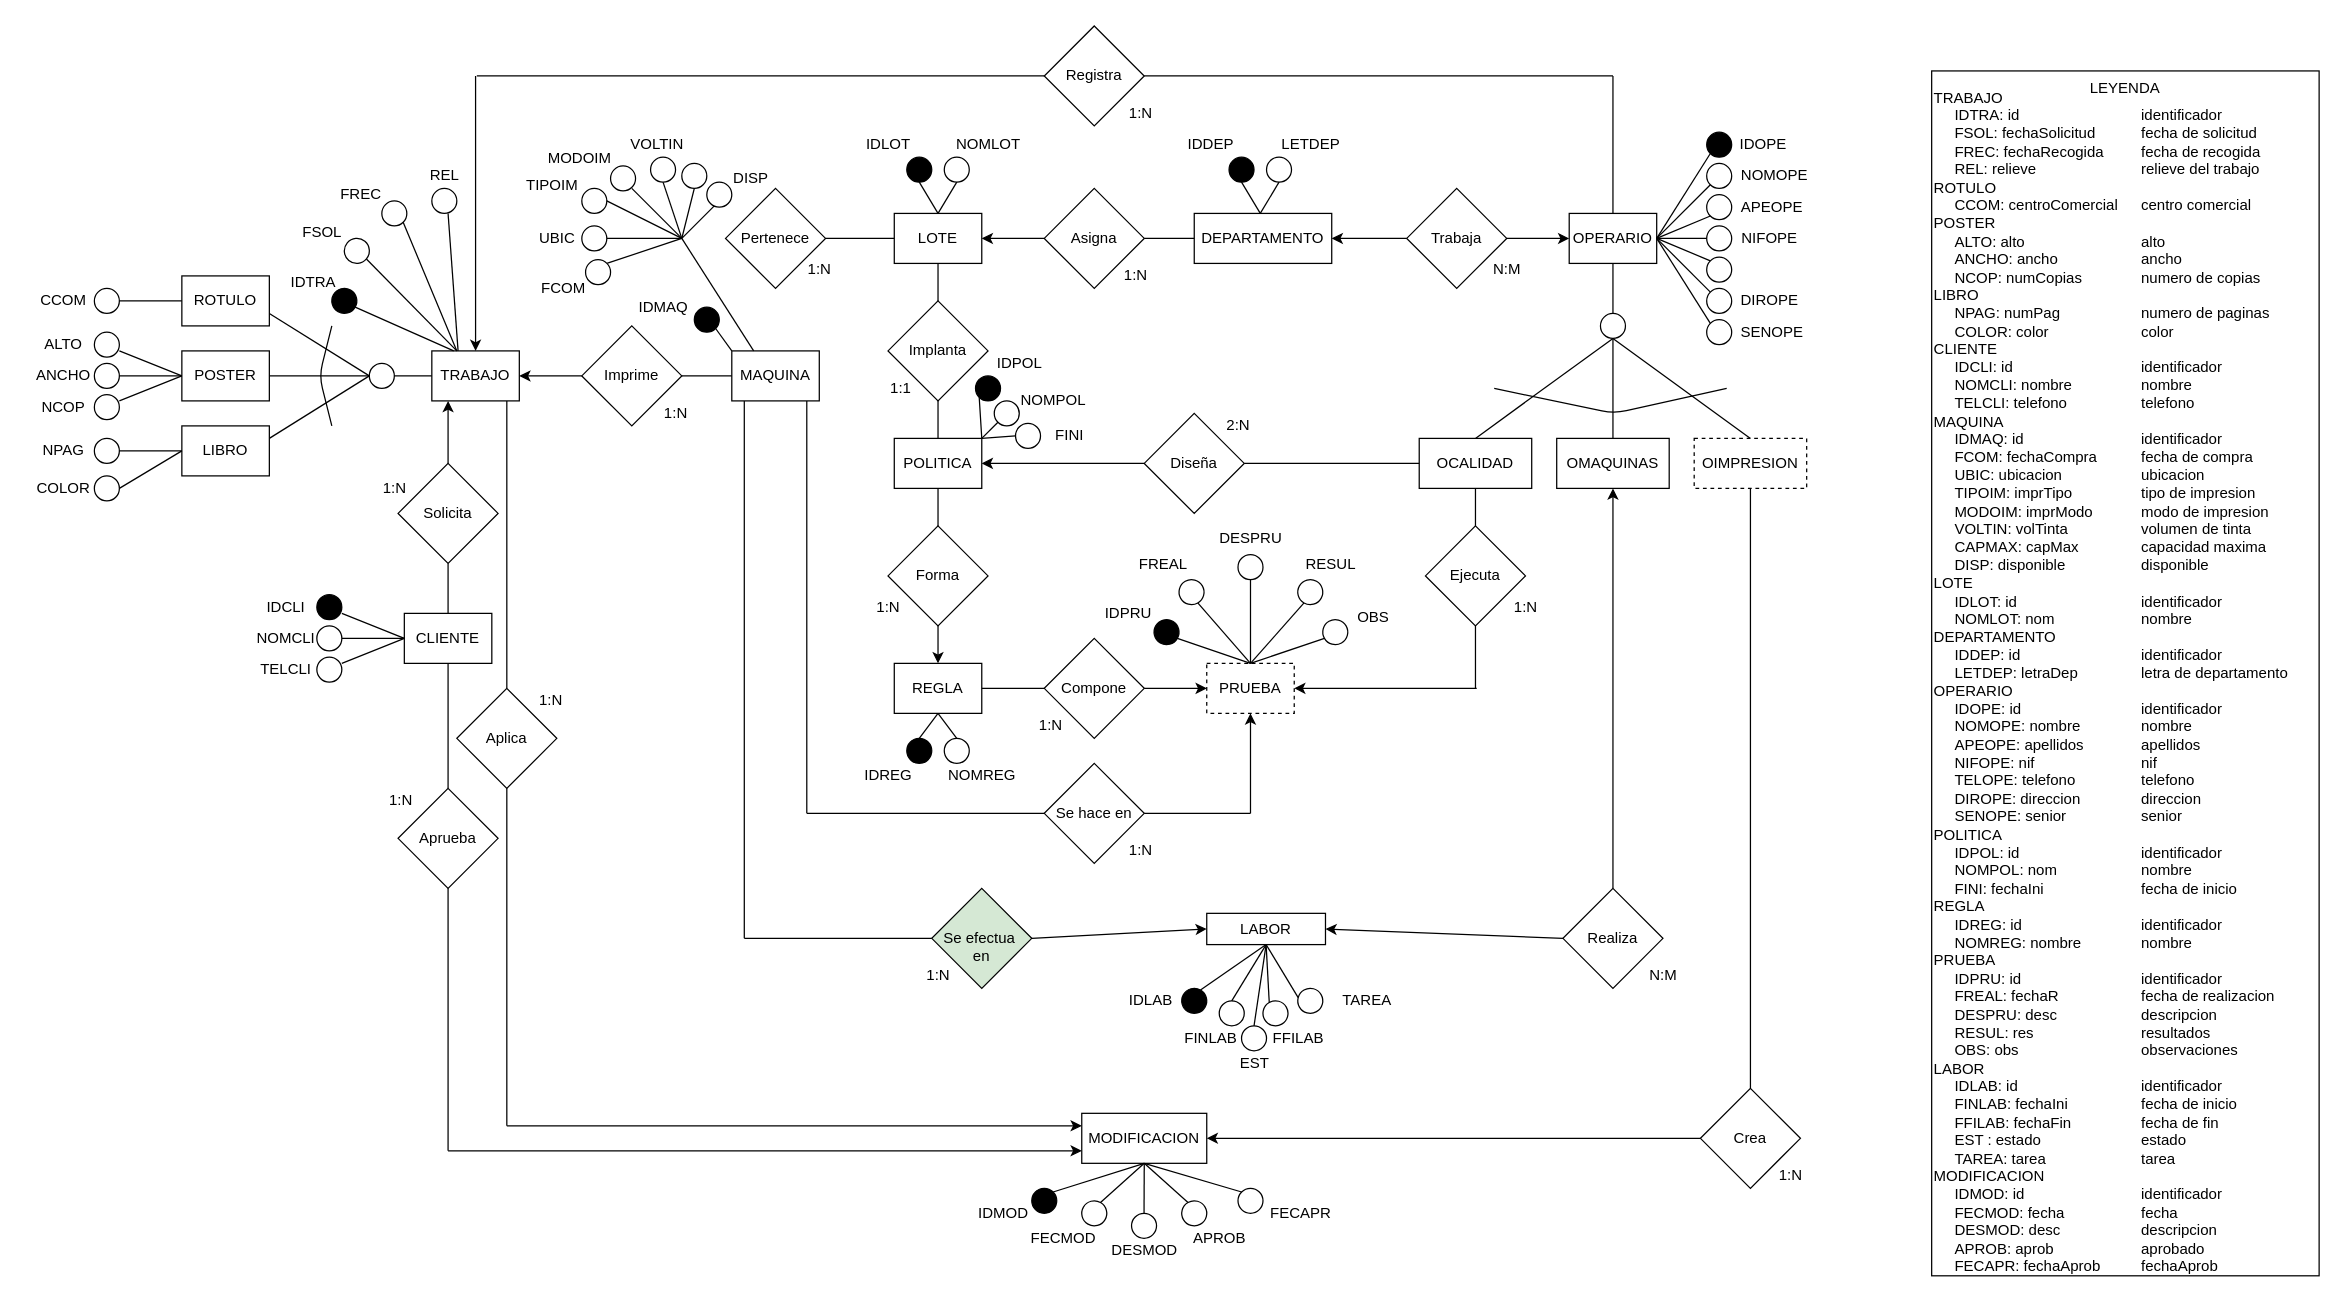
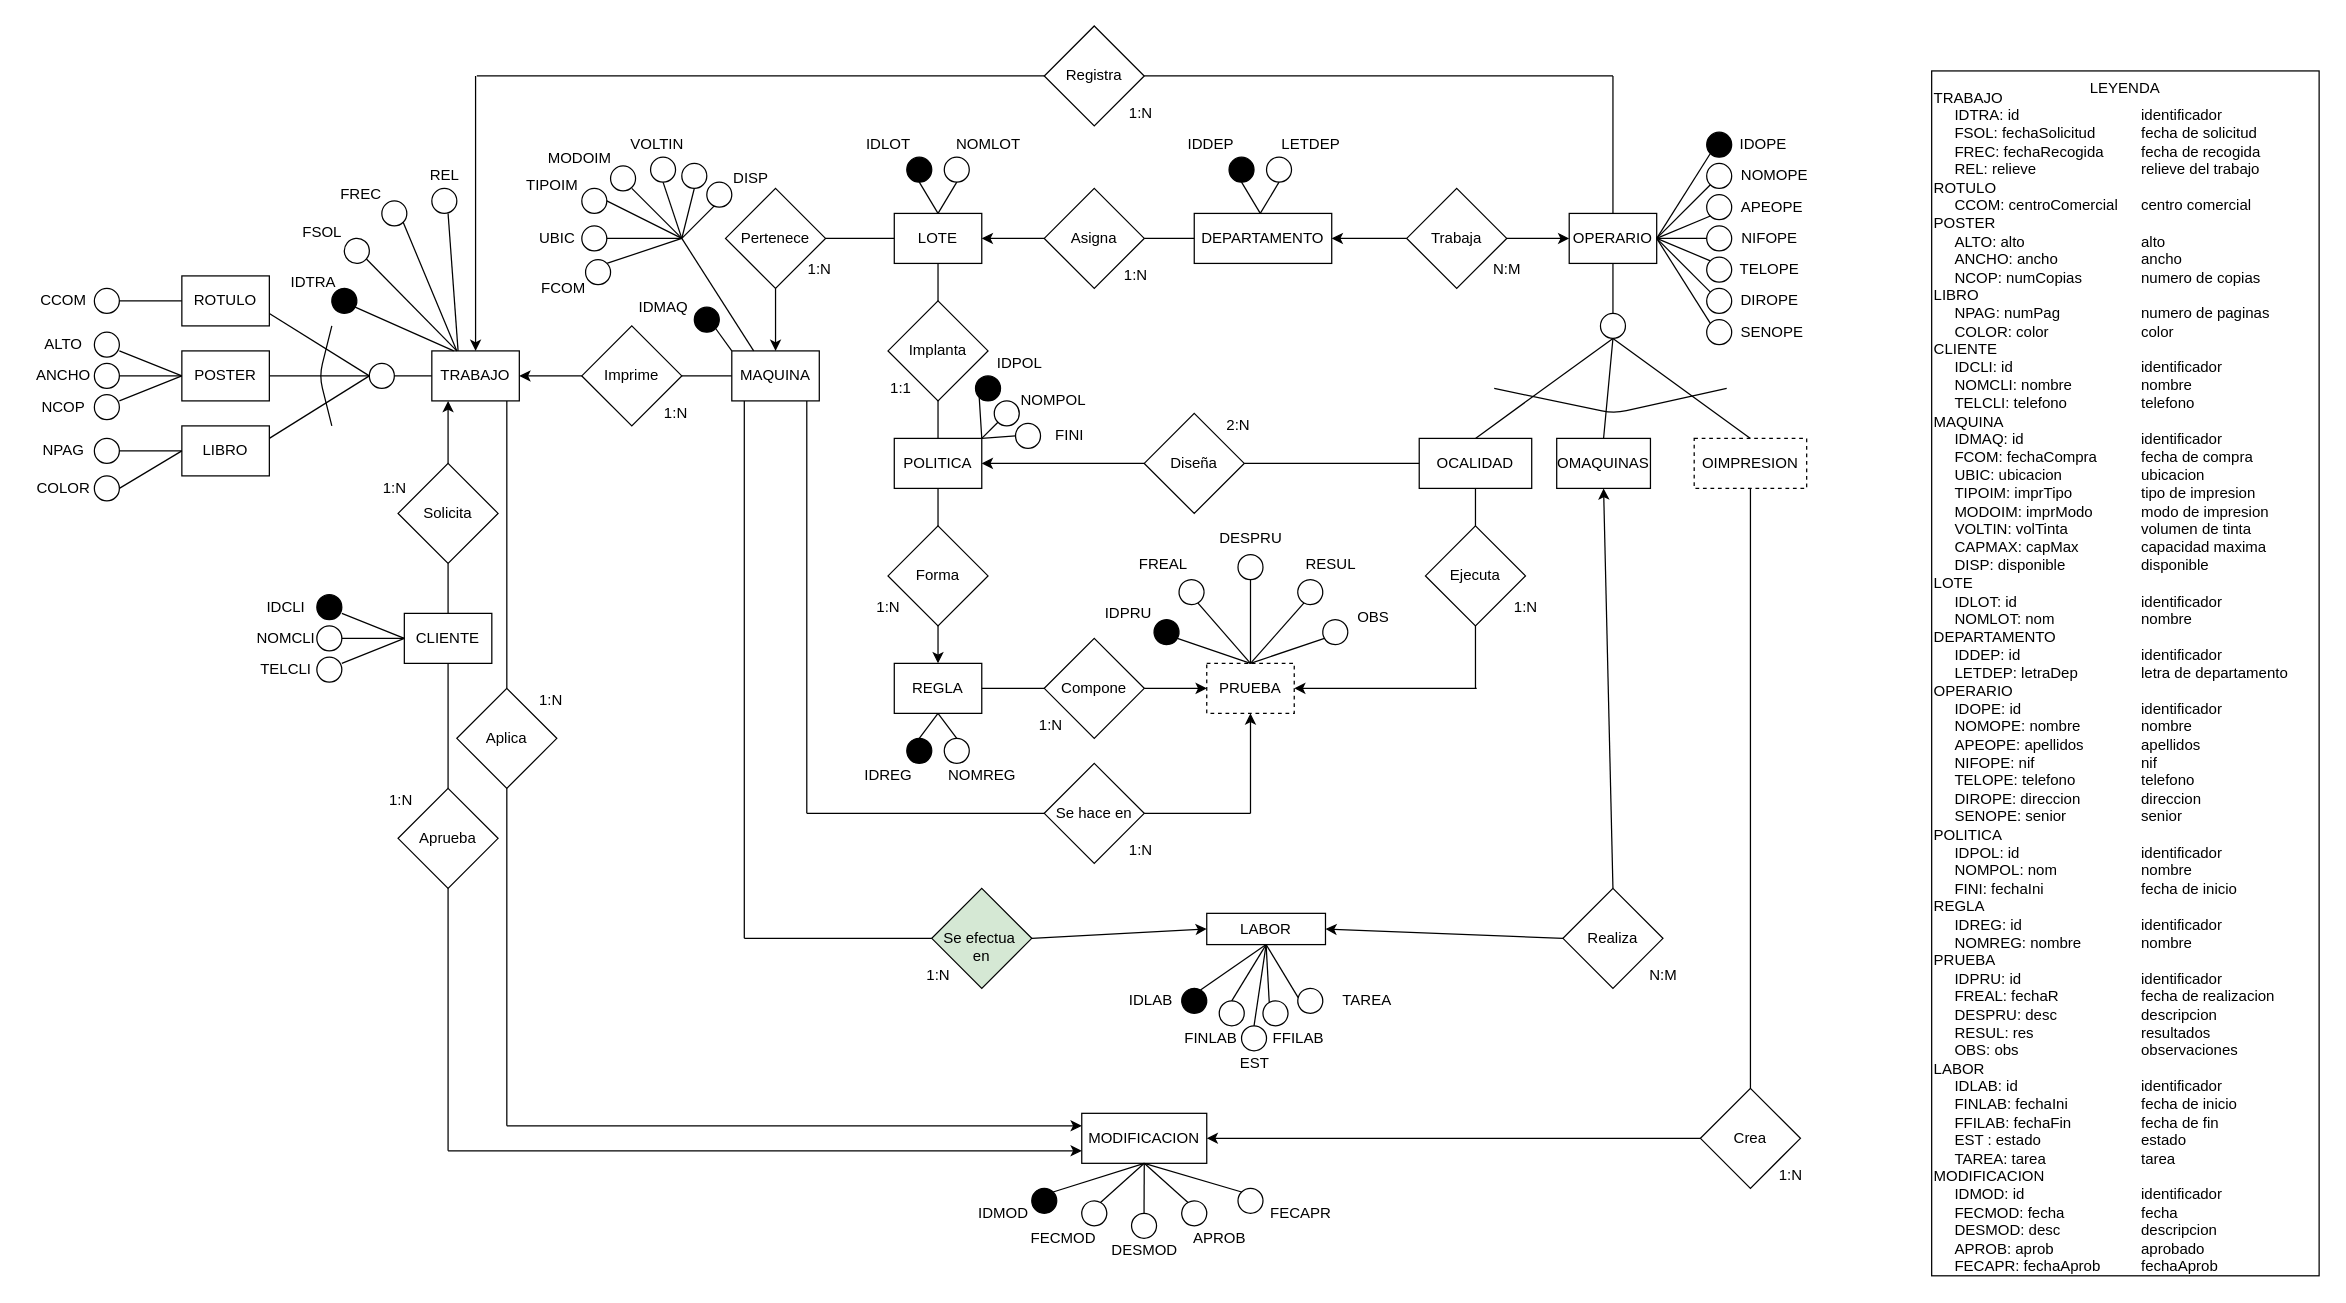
none -> (1769, 269)
none -> (776, 315)
(1613, 463) -> (1604, 463)
